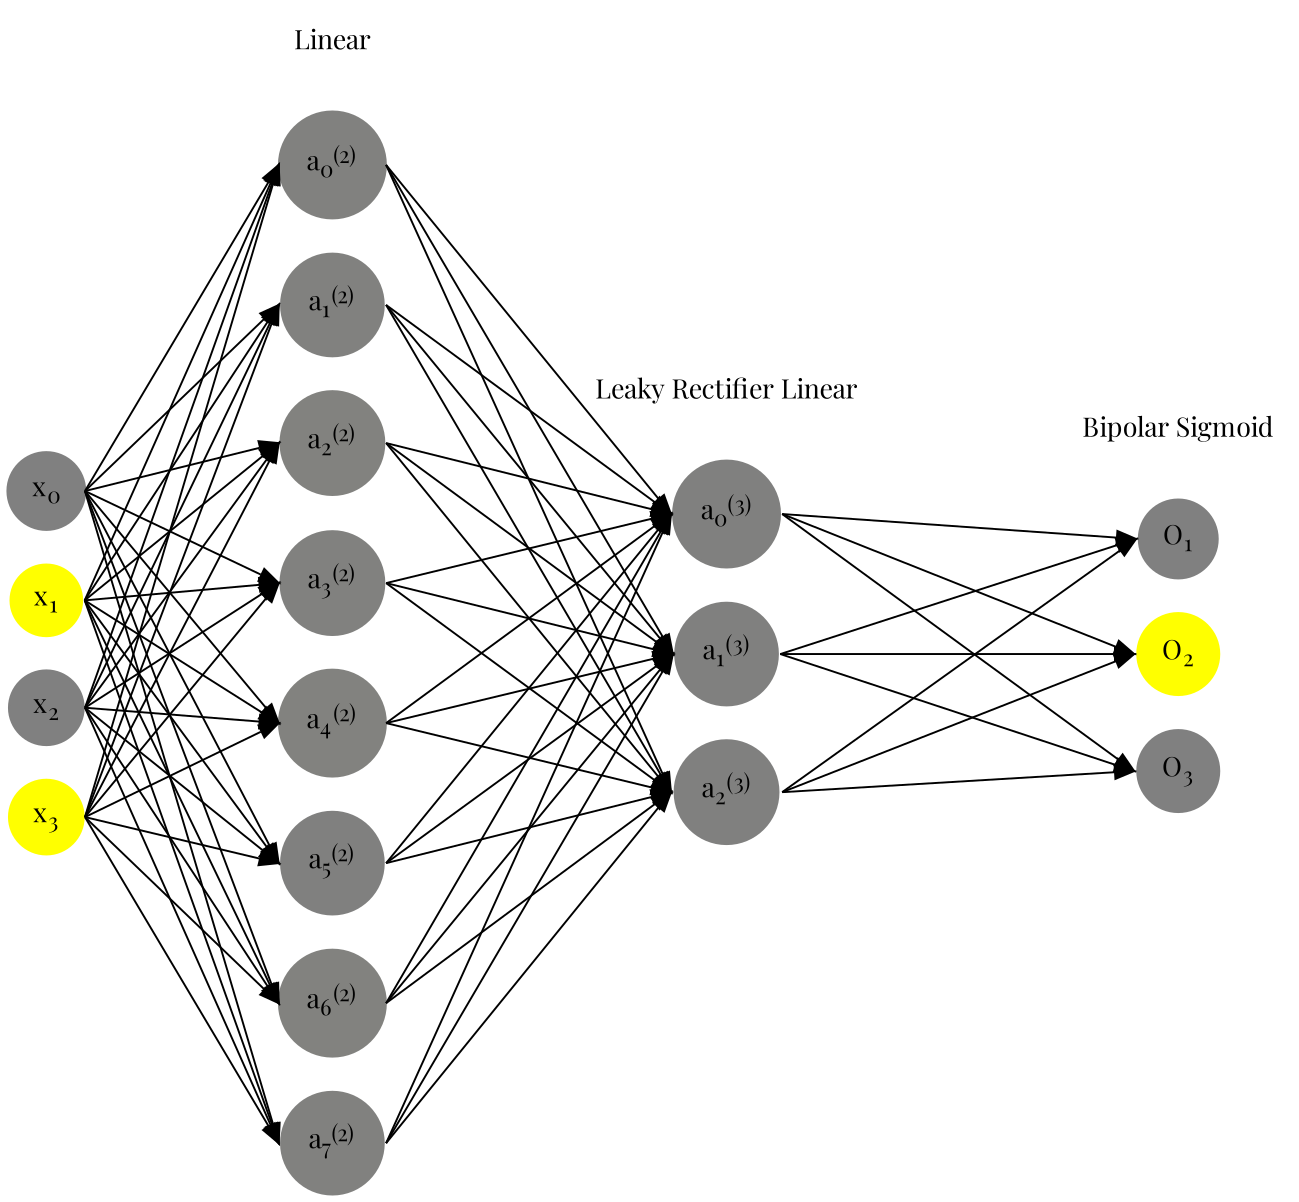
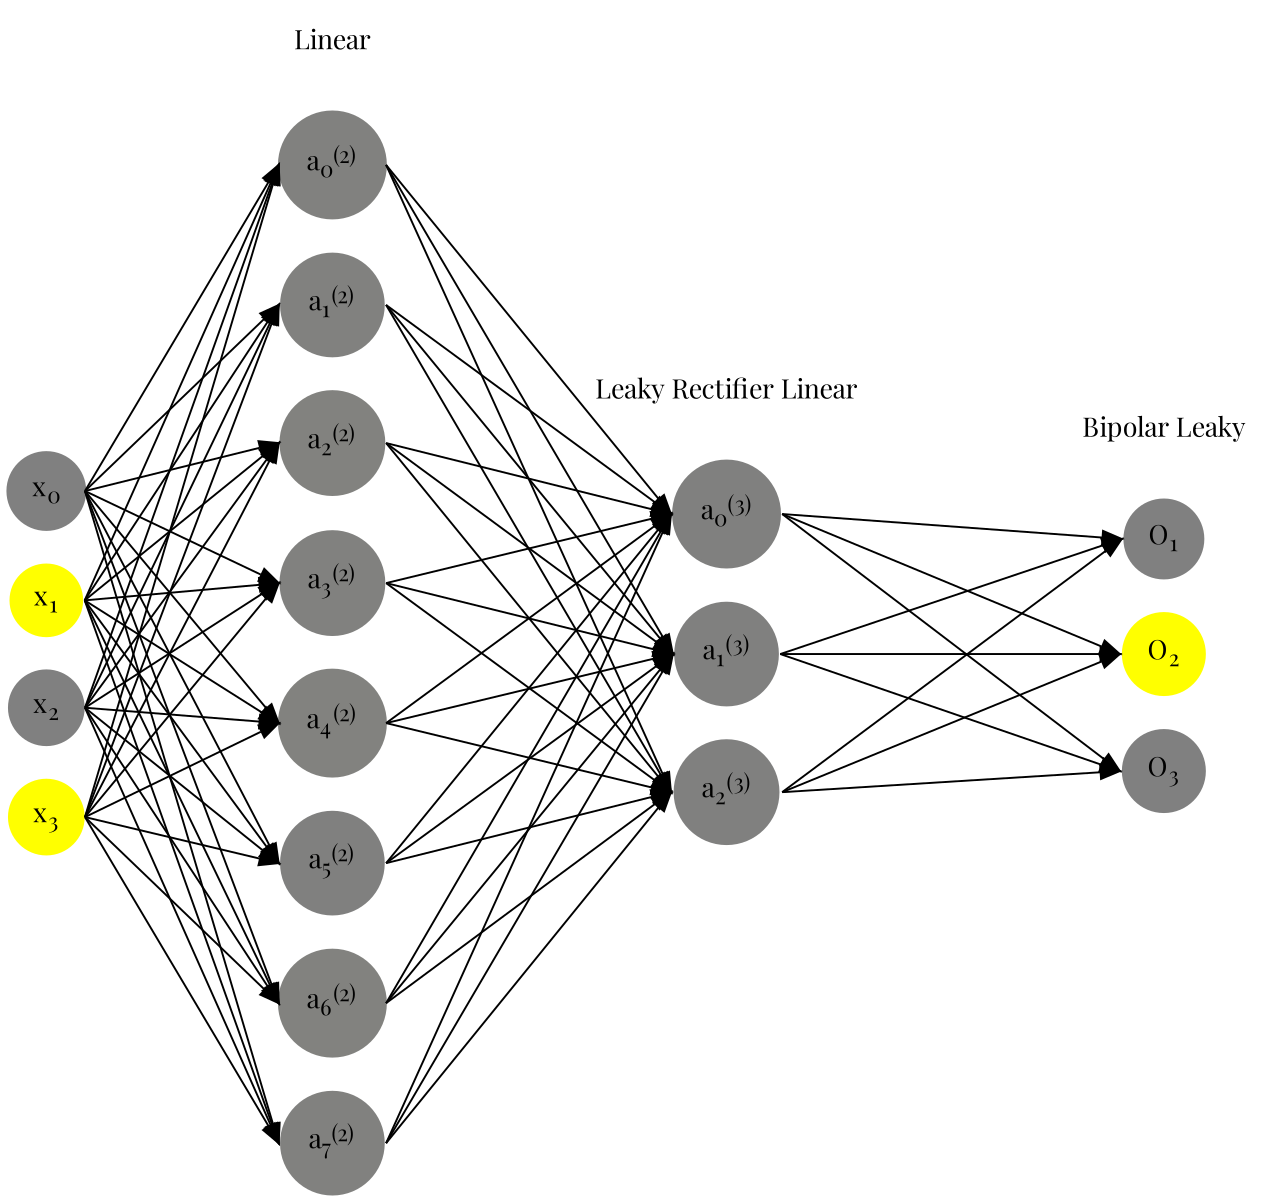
(1178, 430) -> (1164, 430)
